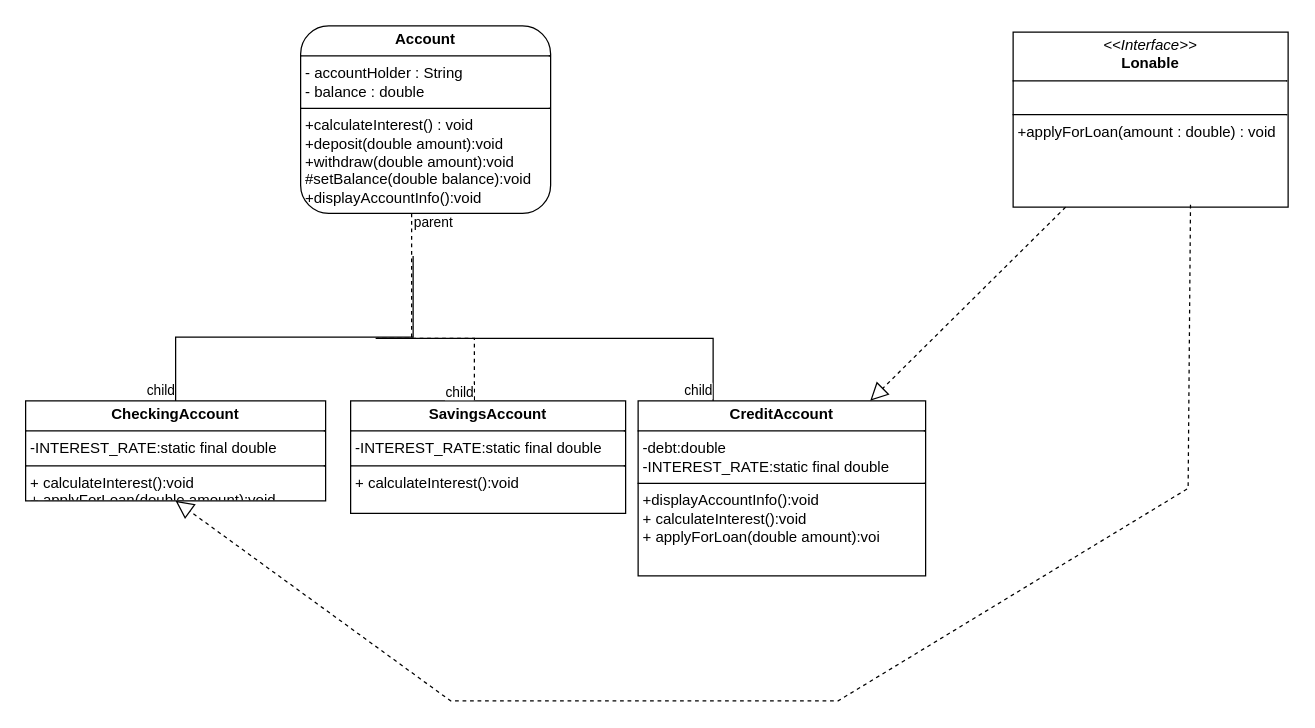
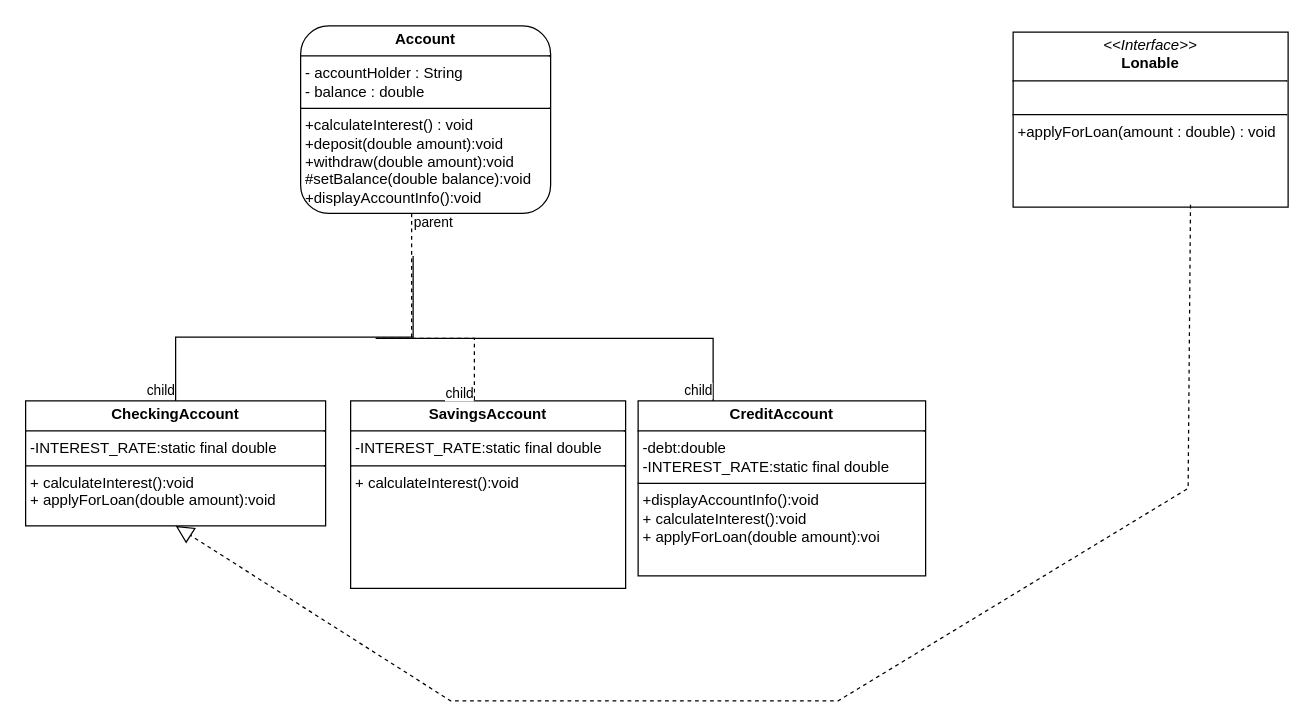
(975, 297) -> none
(176, 451) -> (176, 463)
(488, 457) -> (488, 494)
